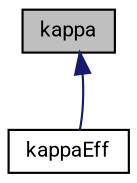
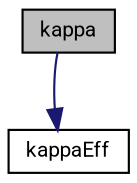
(83, 102) -> (54, 81)
